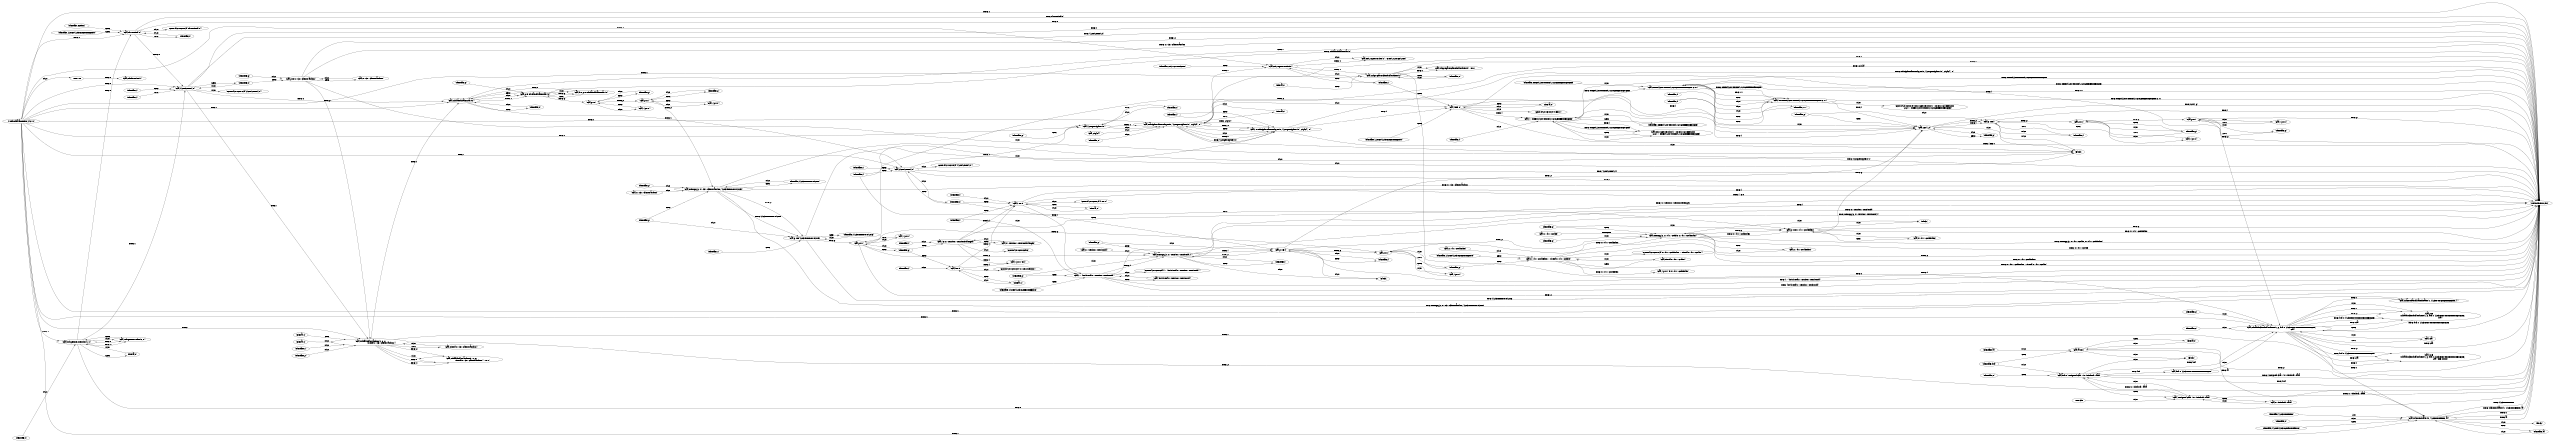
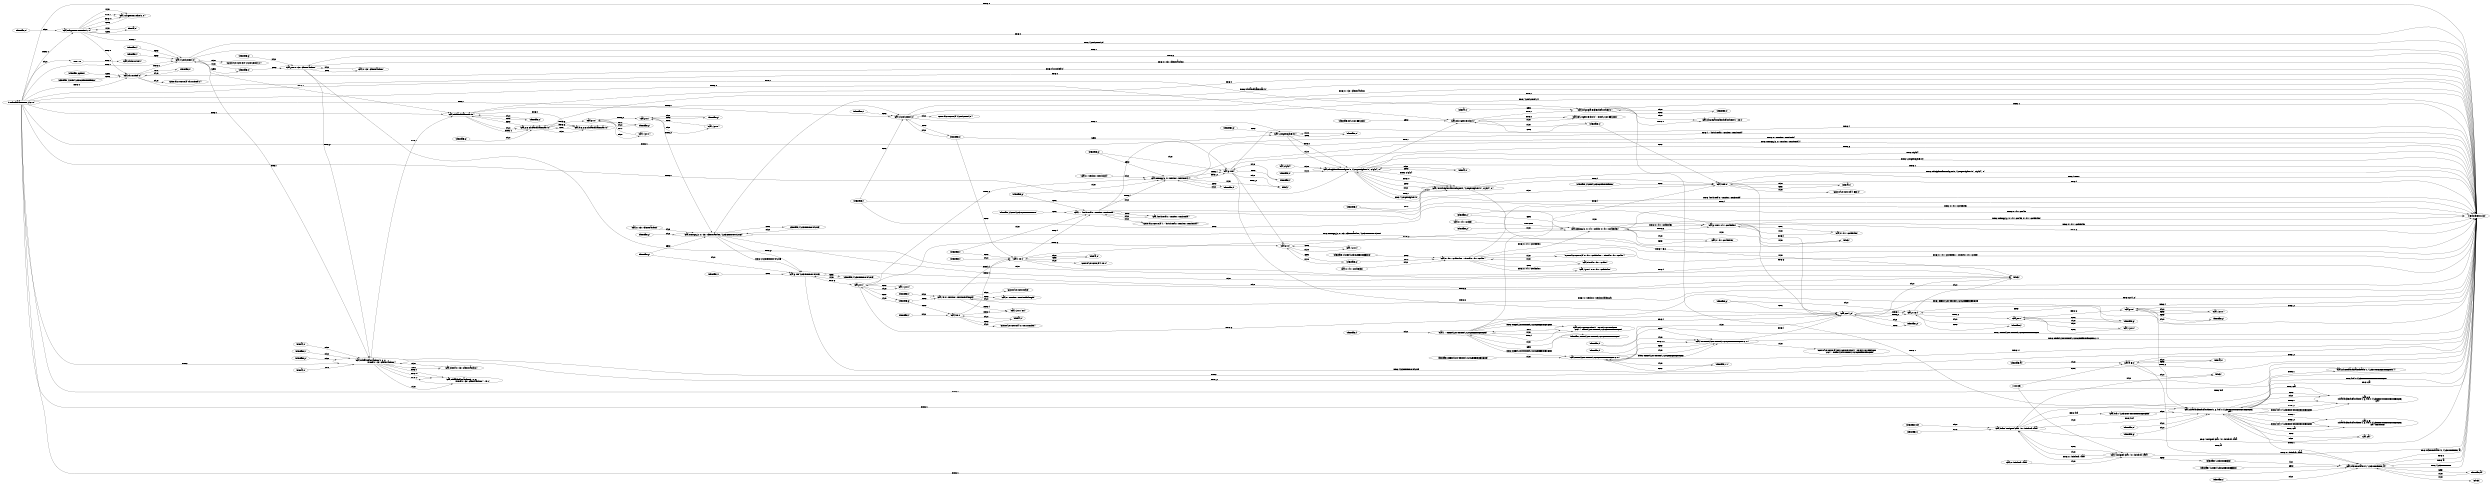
(1281, 49) -> (1229, 82)
(1491, 115) -> (1553, 220)
(2034, 357) -> (2072, 375)
(2239, 400) -> (2171, 460)
